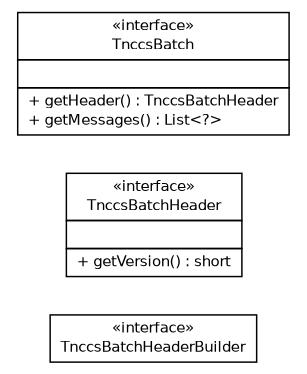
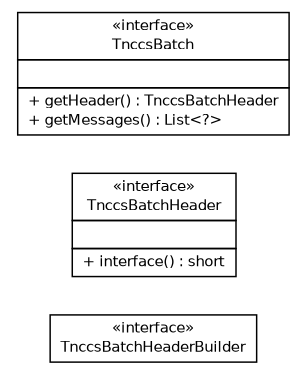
(154, 262) -> (154, 262)
